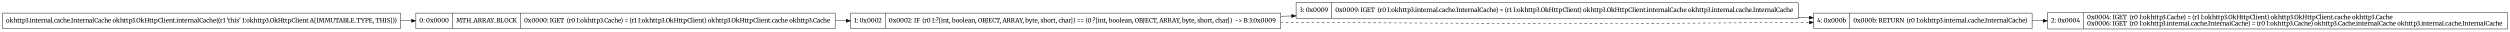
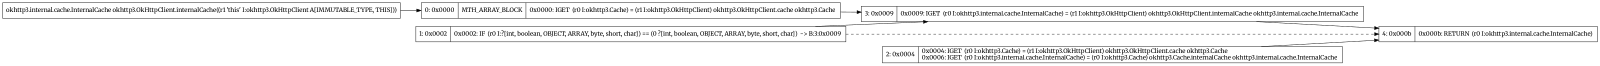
(841, 21) -> (849, 12)
(2038, 21) -> (1318, 43)
